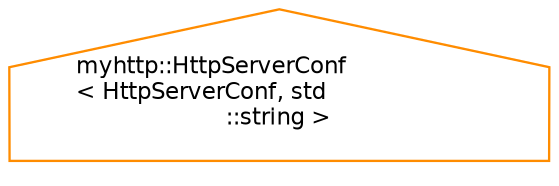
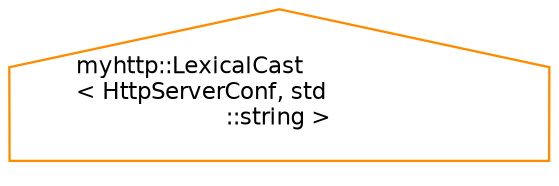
(279, 93) -> (279, 93)
